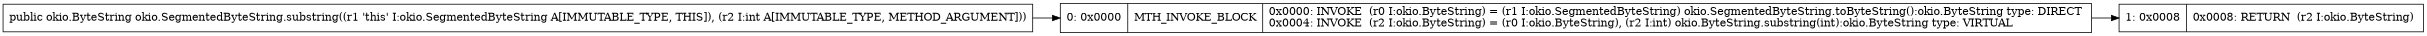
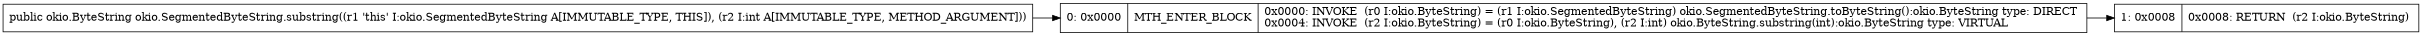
(1195, 18) -> (1193, 18)
